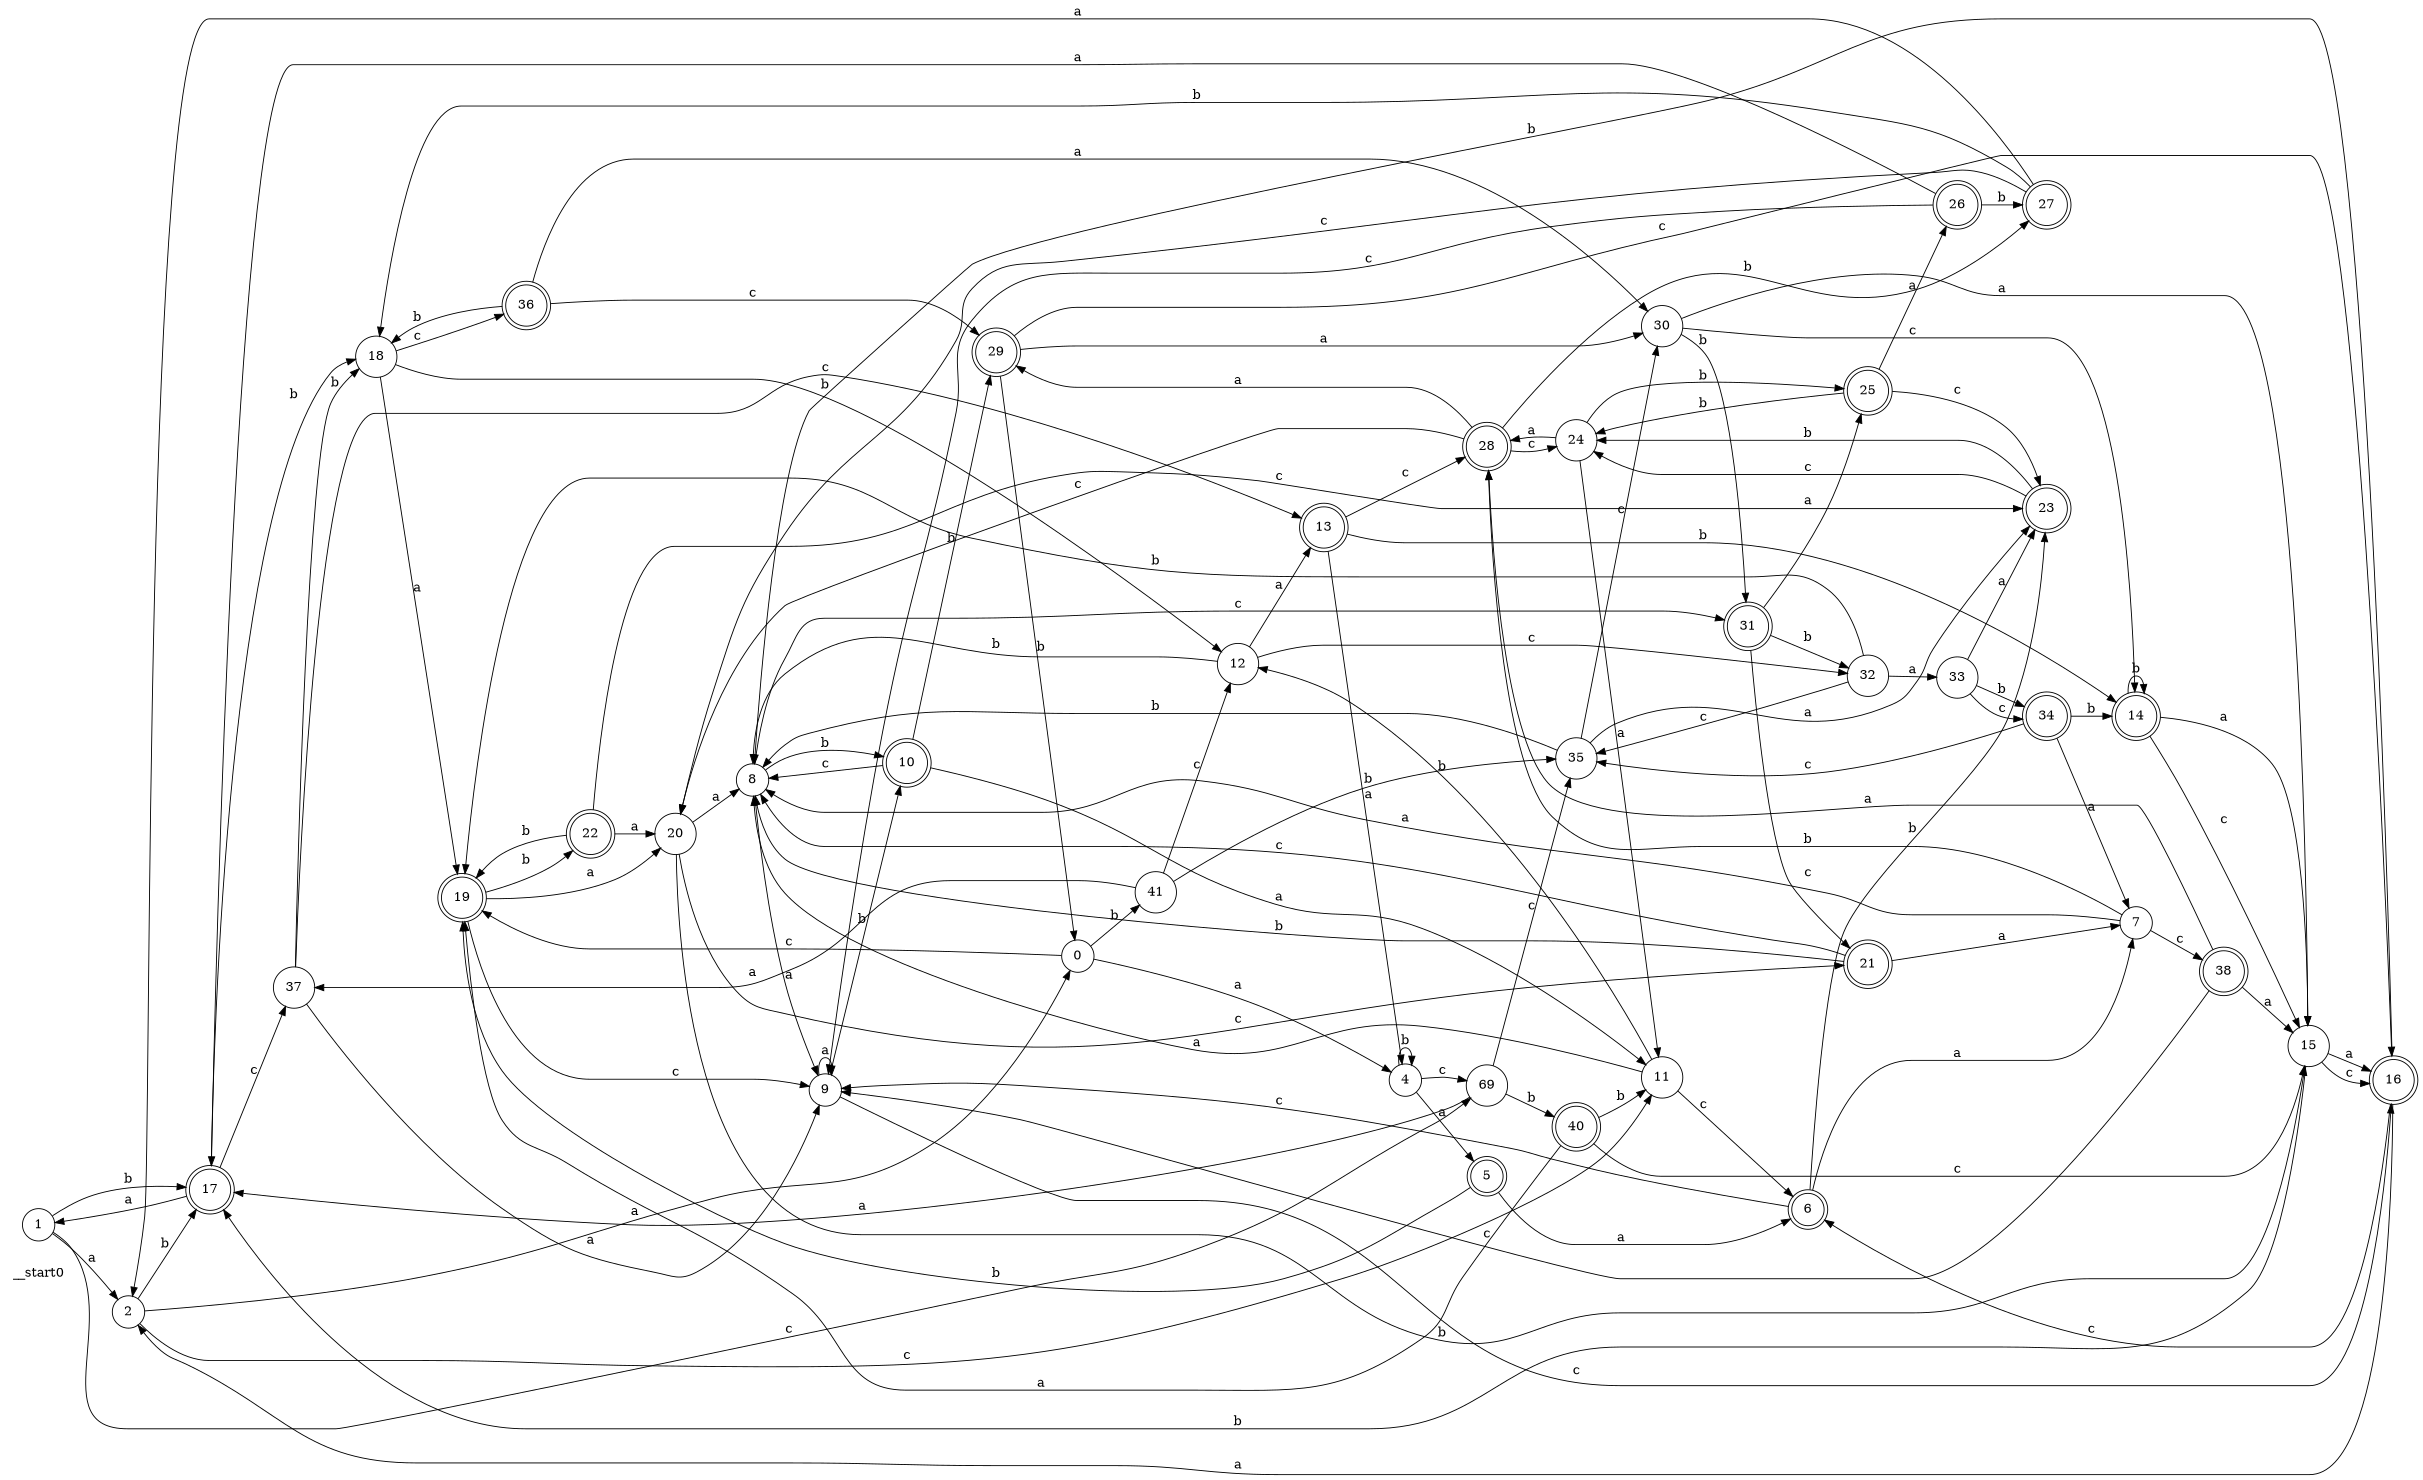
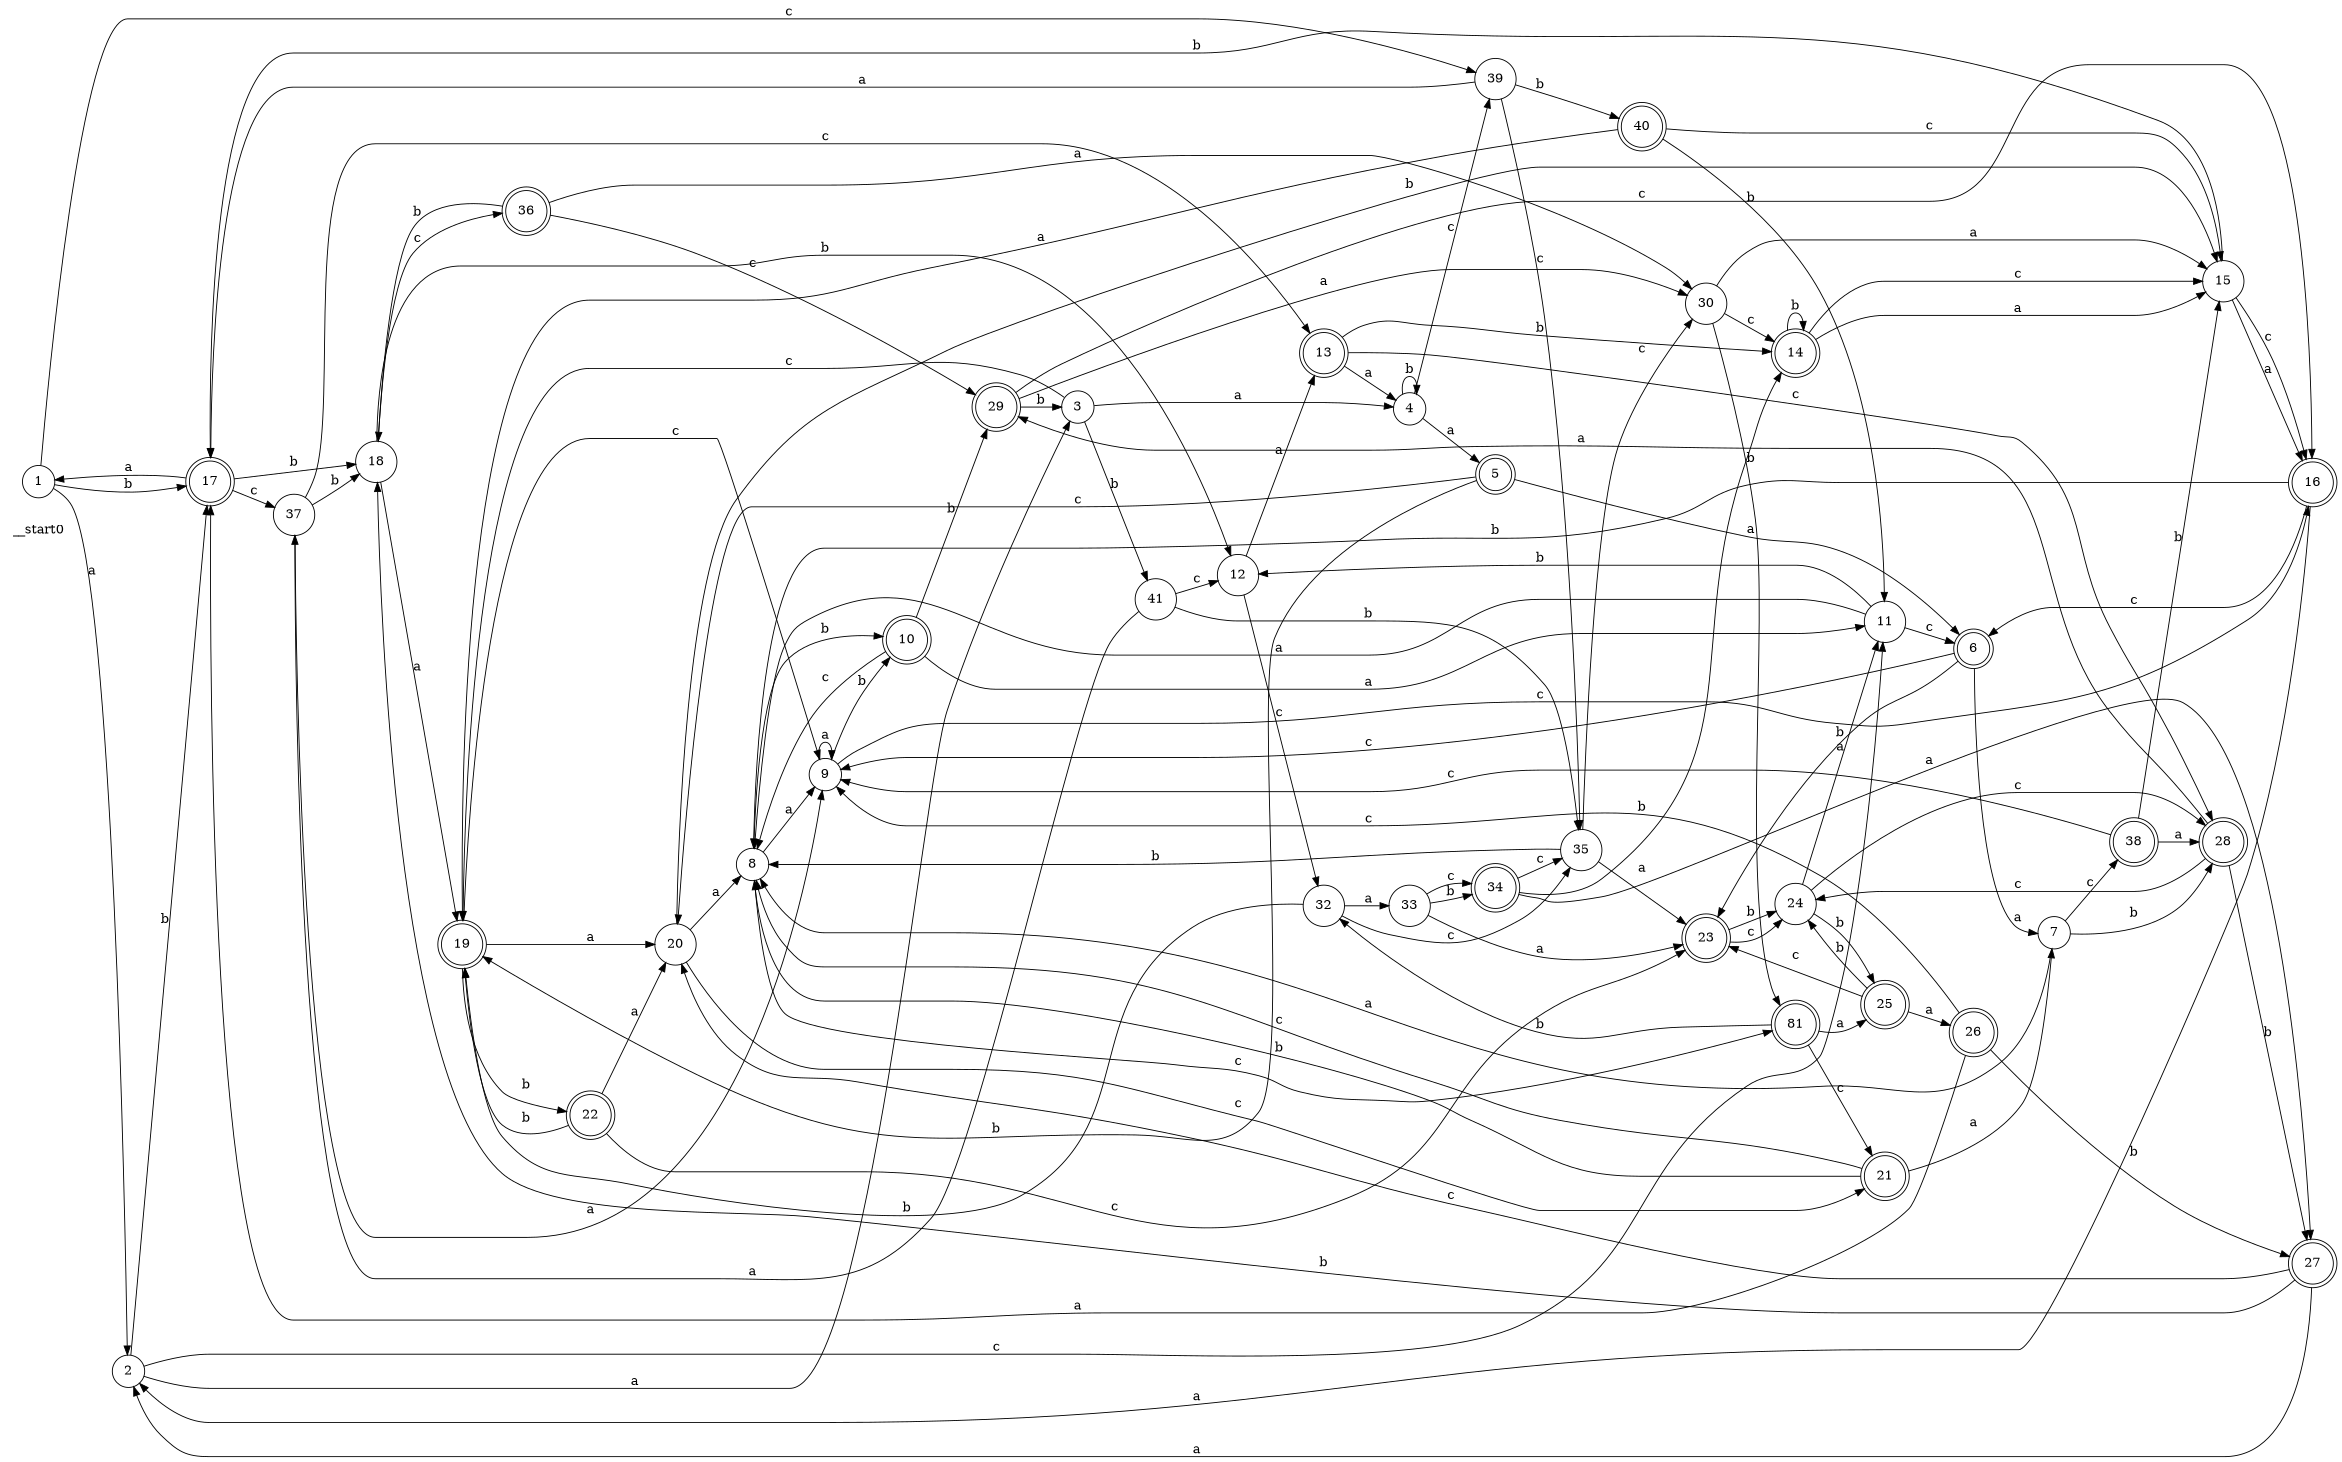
(1532, 431) -> (2018, 786)
(1011, 520) -> (904, 507)
(1748, 626) -> (1796, 1024)
(952, 647) -> none
(2091, 819) -> (2080, 717)
(1078, 956) -> (1078, 407)
(2268, 1002) -> (2179, 538)
(1487, 1086) -> (1495, 79)
